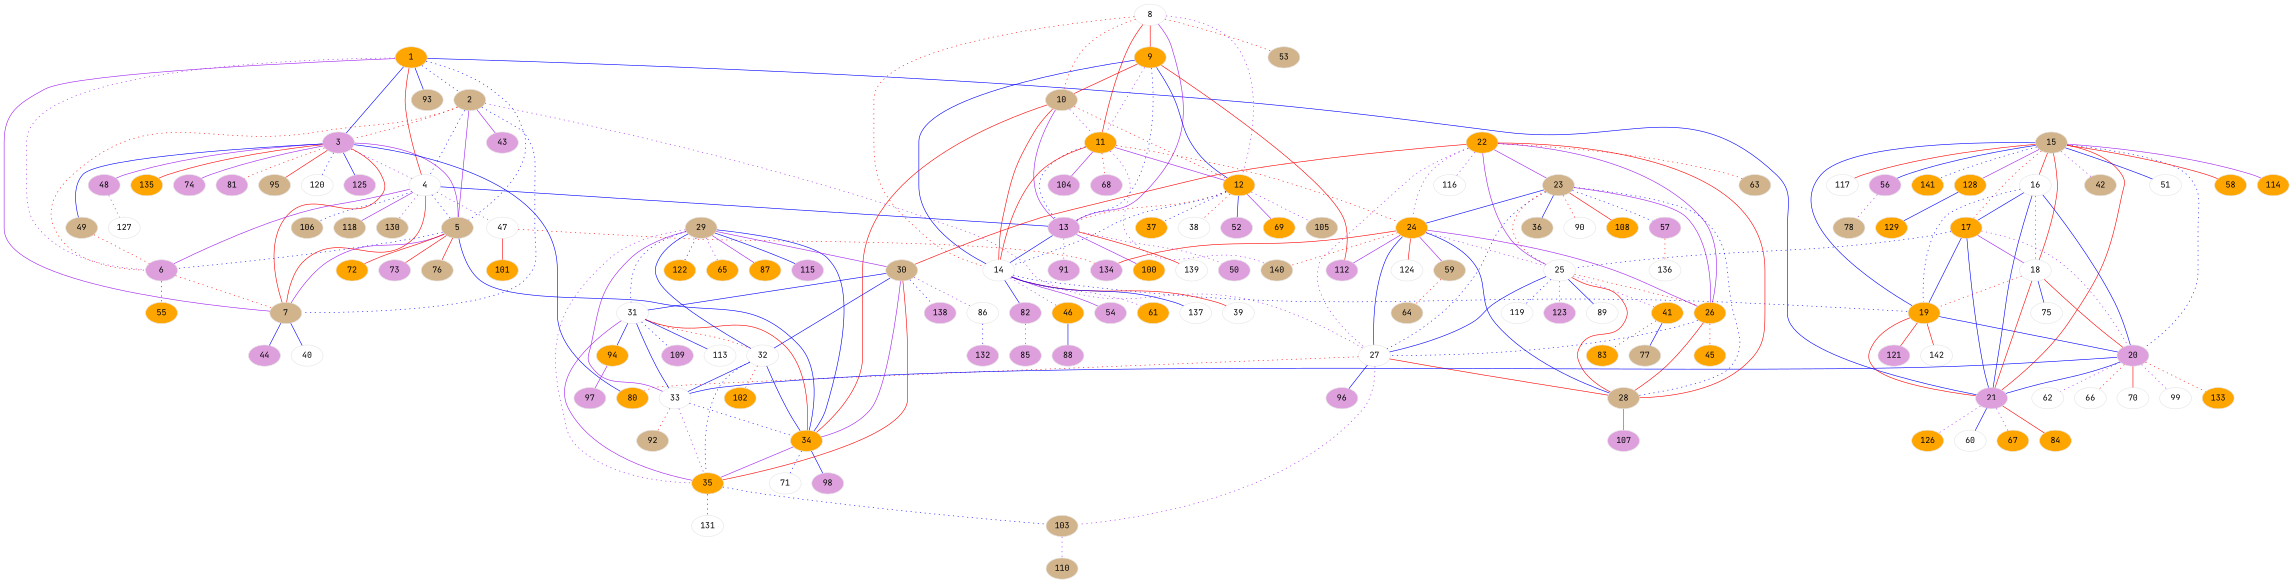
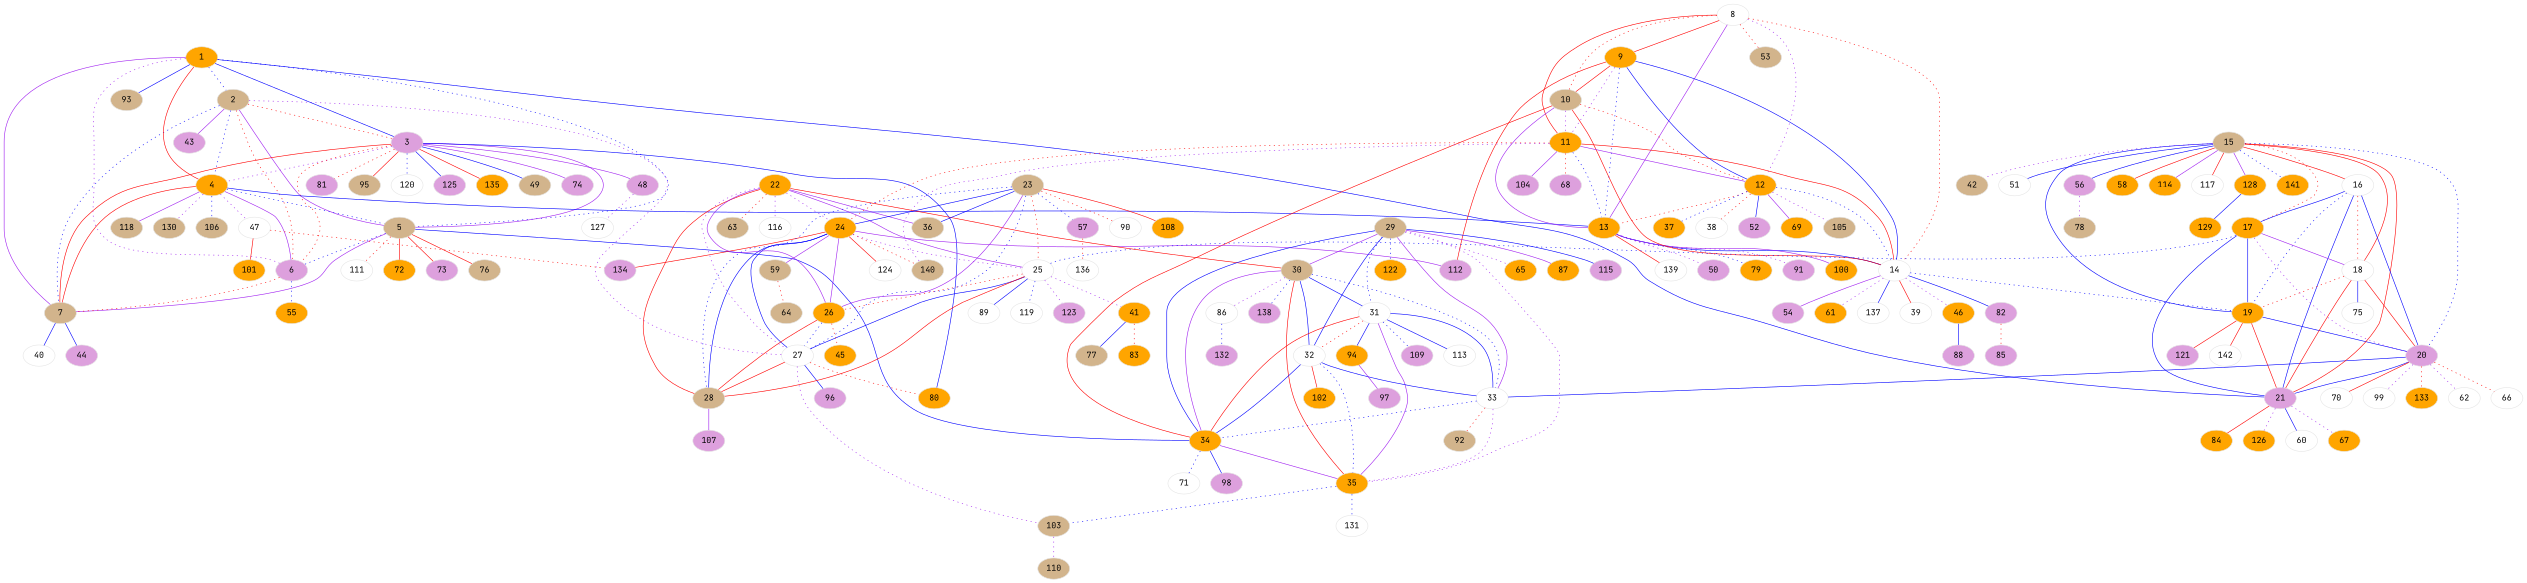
(1520, 164) -> (845, 205)
(425, 185) -> (212, 185)
(1064, 228) -> (1604, 228)
(122, 249) -> (299, 176)
none -> (357, 270)
none -> (1756, 270)
none -> (1428, 307)
(751, 377) -> (1314, 377)
